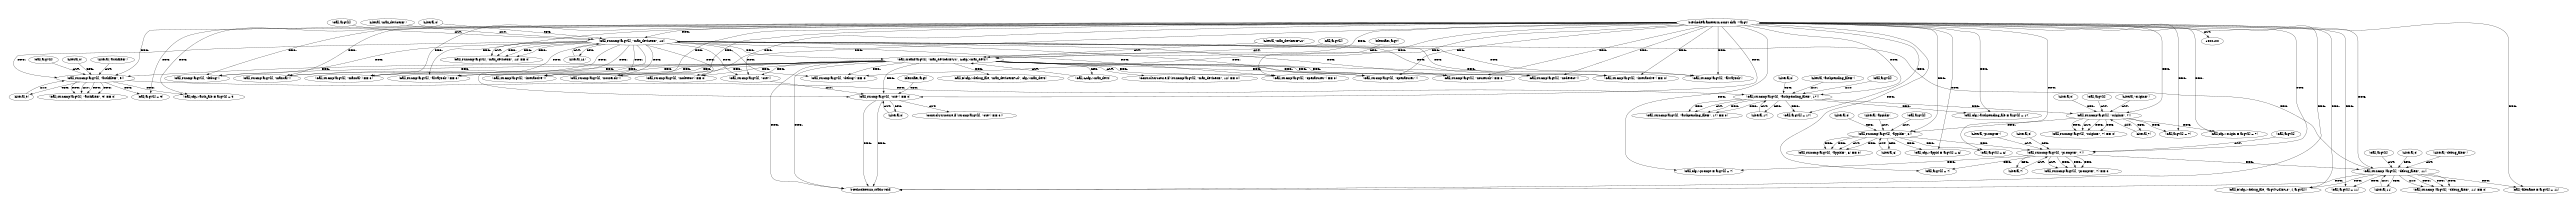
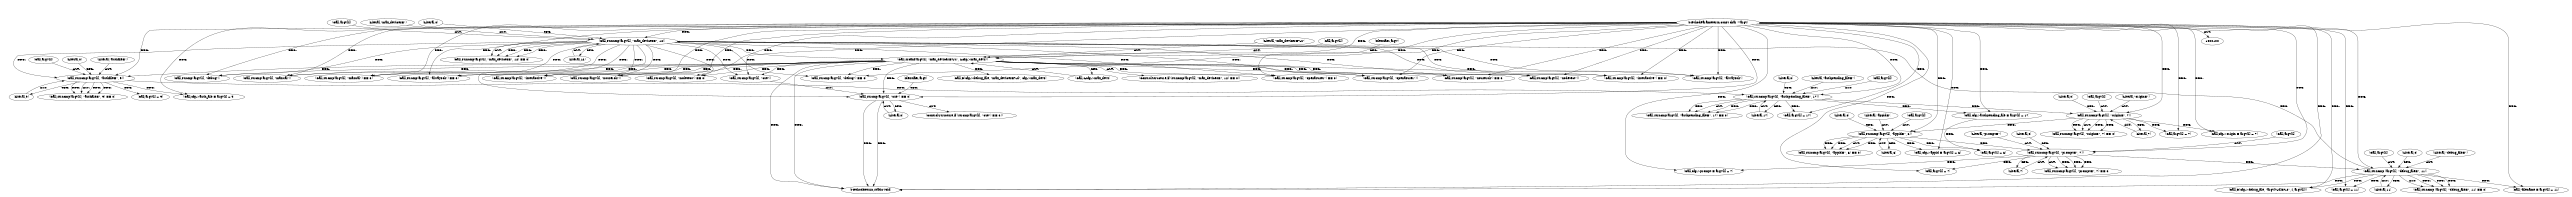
(897, 24) -> none
(2001, 31) -> (1945, 135)
